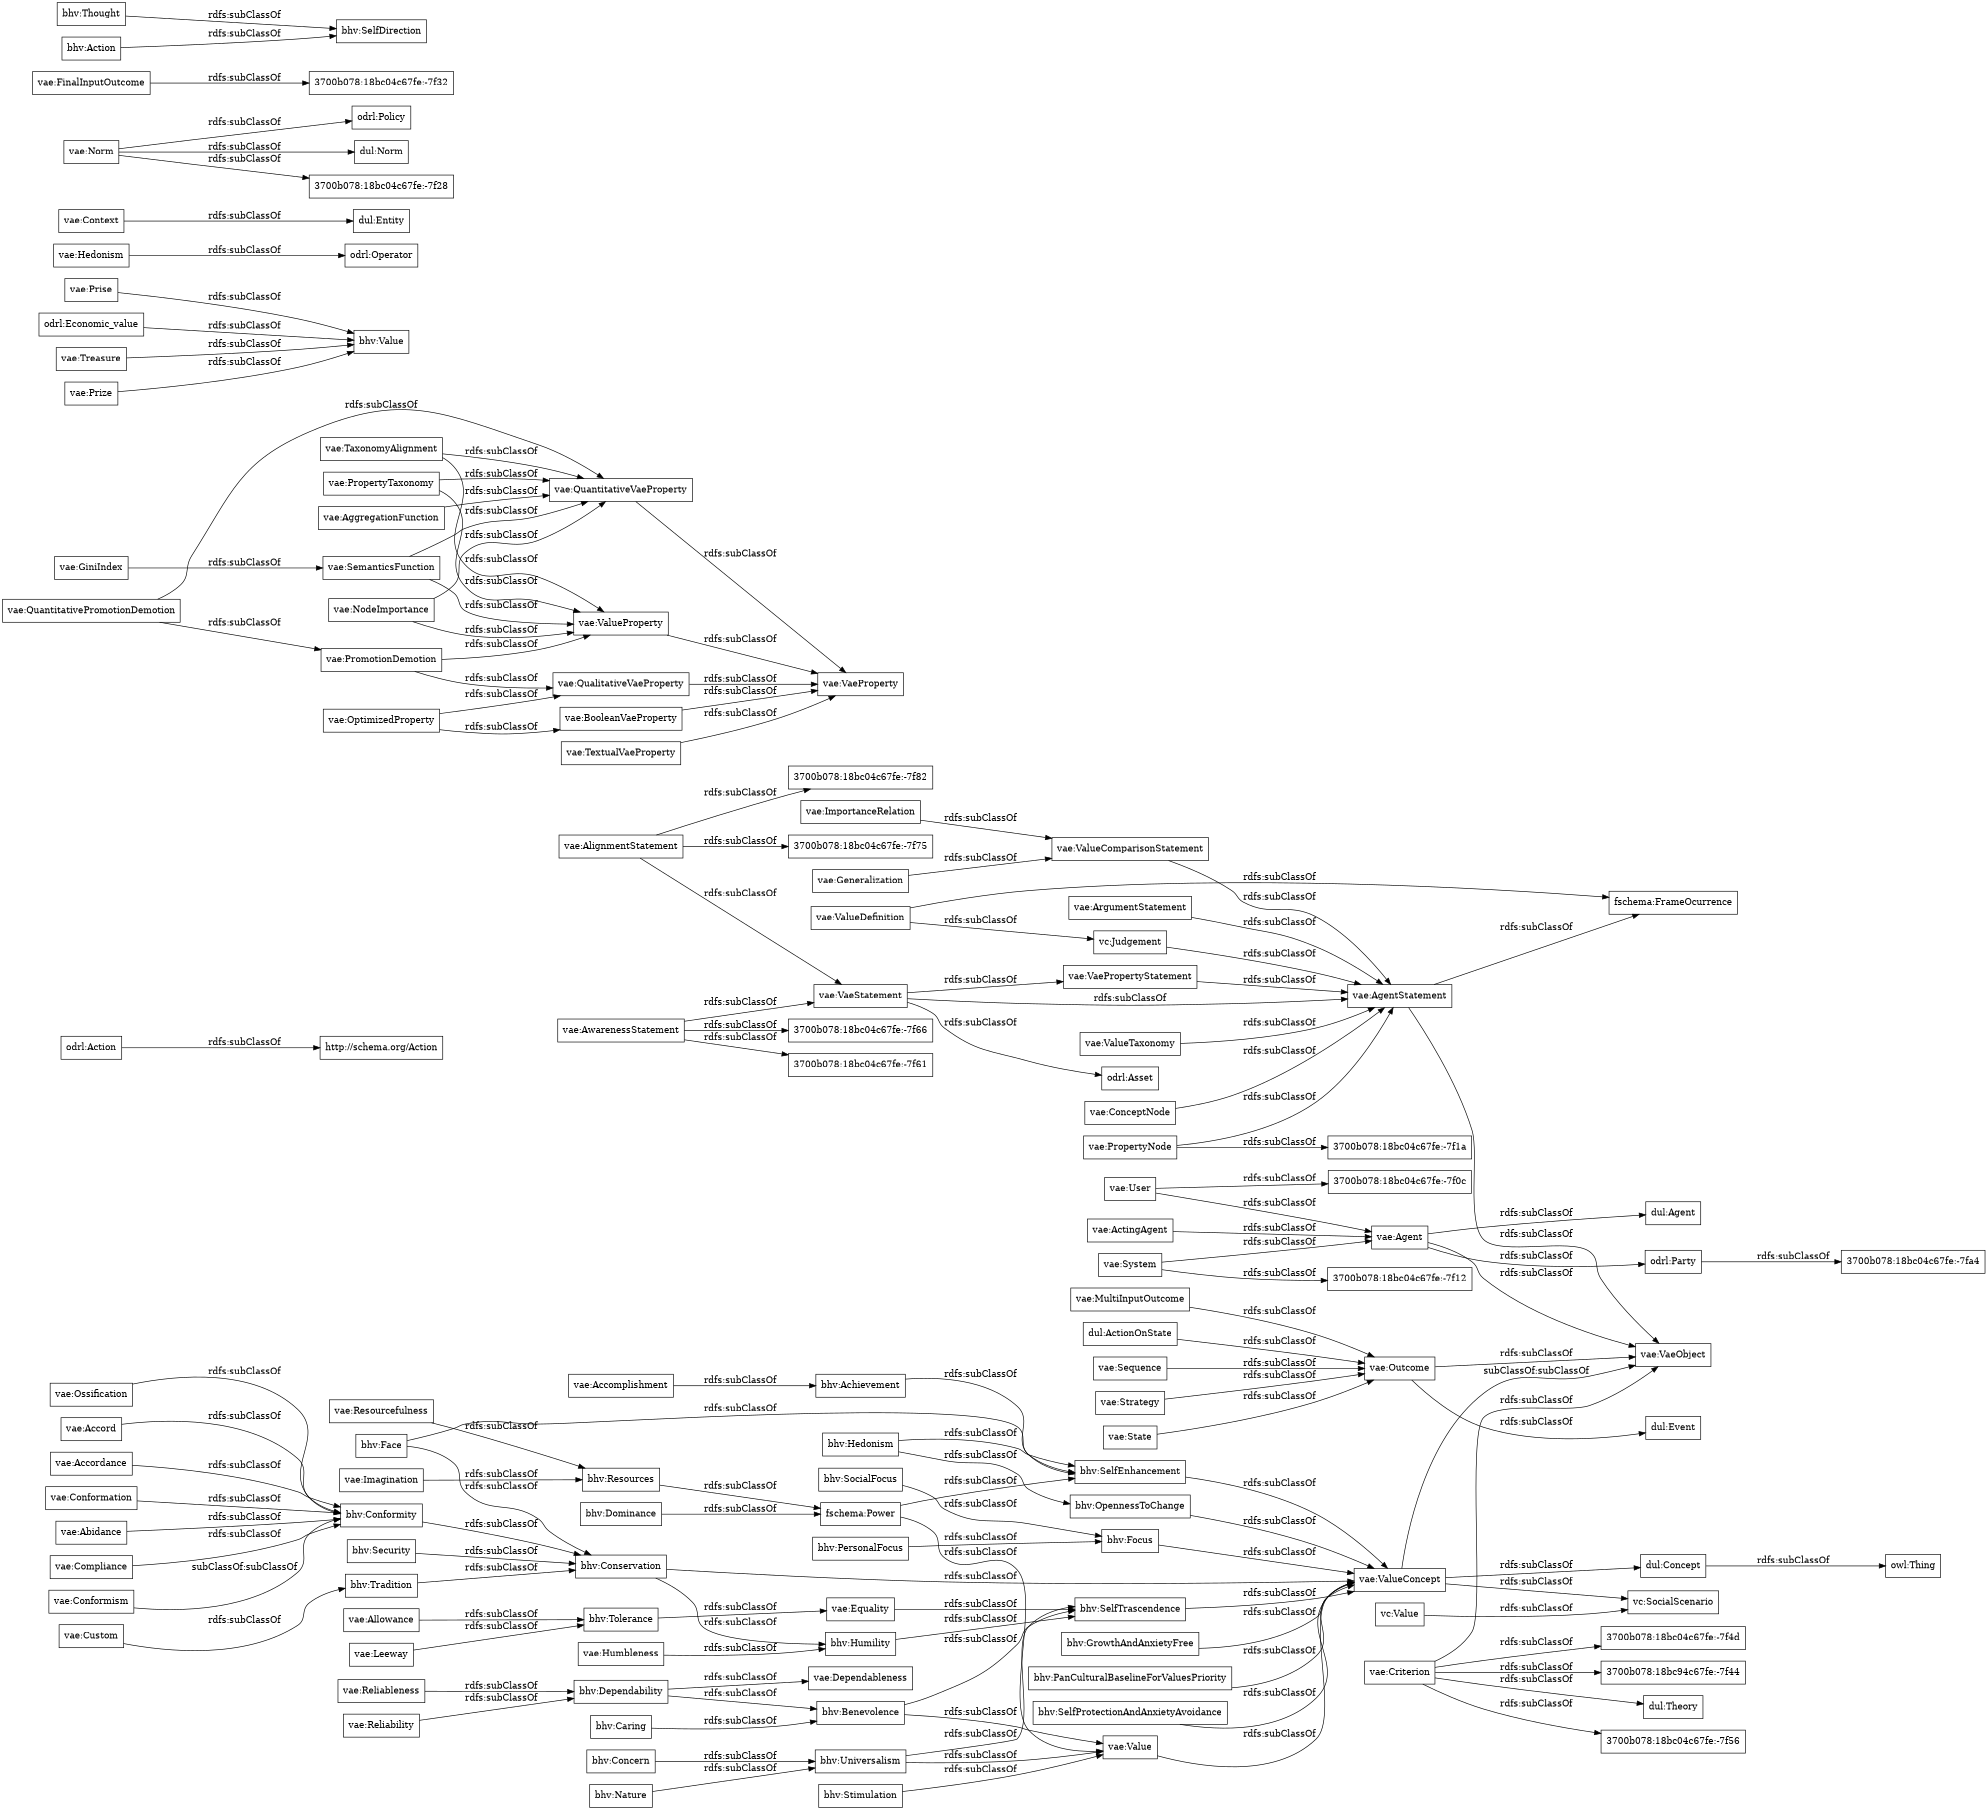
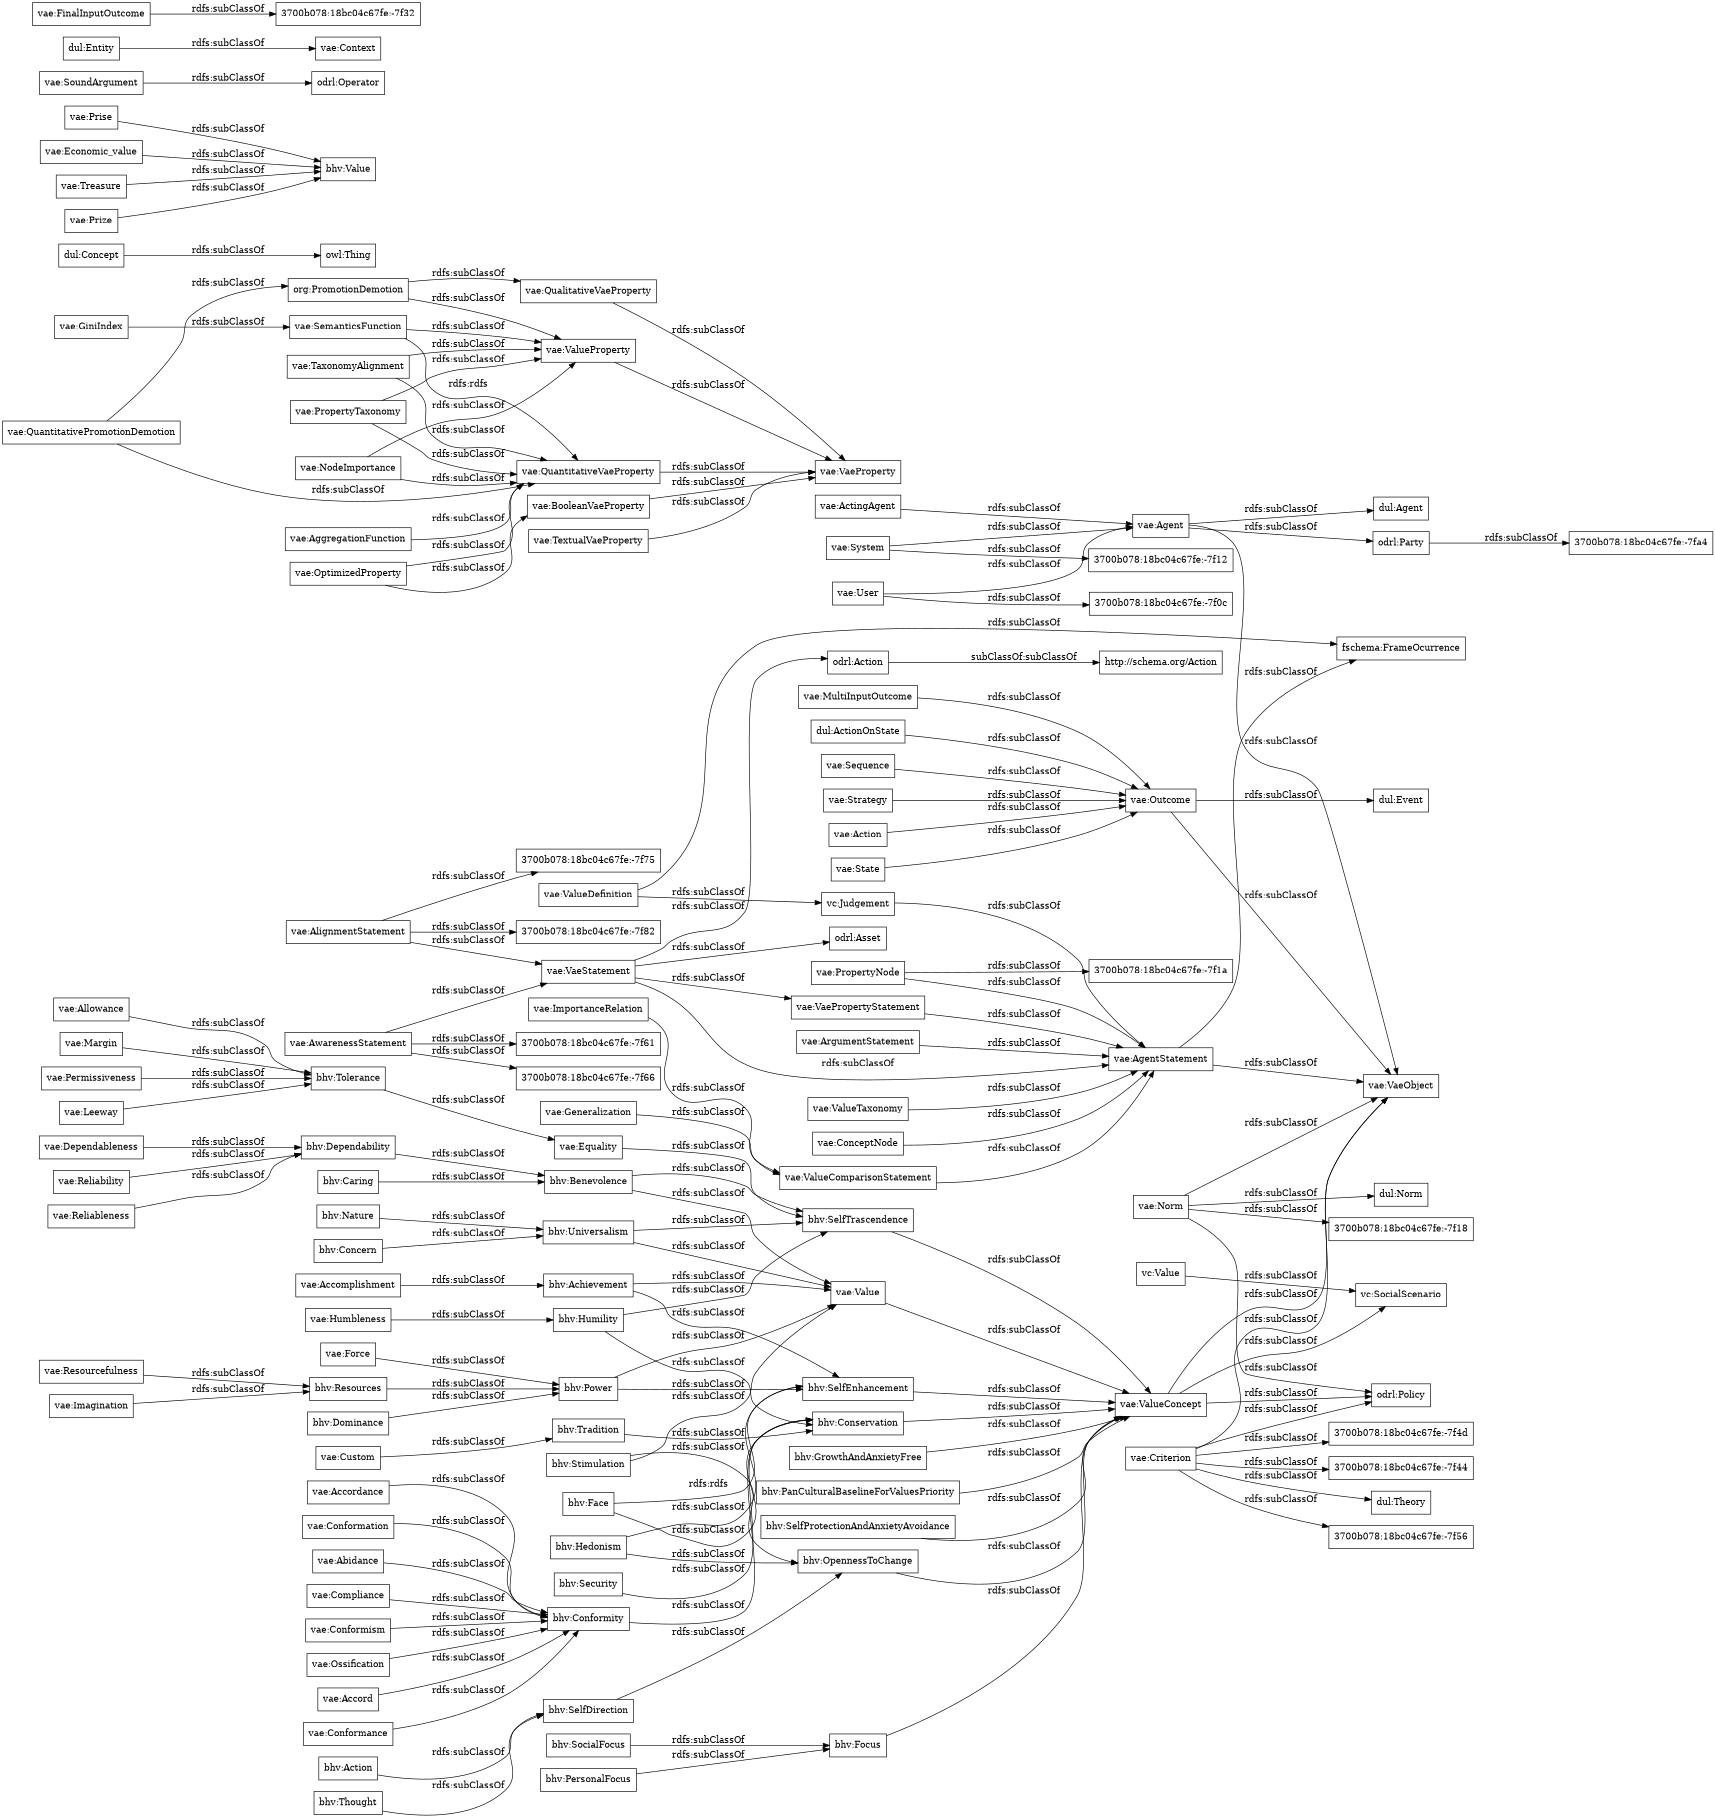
(381, 187) -> (1401, 1229)
(235, 221) -> (214, 49)
(91, 256) -> (91, 83)
(91, 325) -> (91, 152)
(502, 511) -> (468, 384)
(381, 660) -> (348, 290)
(497, 706) -> (489, 554)
none -> (750, 822)
none -> (858, 835)
(245, 1043) -> (1024, 658)
none -> (91, 1044)
none -> (91, 1078)
none -> (1278, 1148)
none -> (729, 1282)
none -> (348, 1354)
(1537, 1371) -> (1281, 1295)
(740, 1409) -> (709, 1484)
none -> (1280, 1424)
none -> (741, 1474)
(861, 1514) -> (588, 1389)
(245, 1568) -> (468, 1618)
(1540, 1573) -> (1286, 1400)
(724, 1636) -> (713, 1370)
none -> (731, 1645)
(1673, 1673) -> (1401, 1468)
(735, 1685) -> (219, 1147)
none -> (348, 1734)
